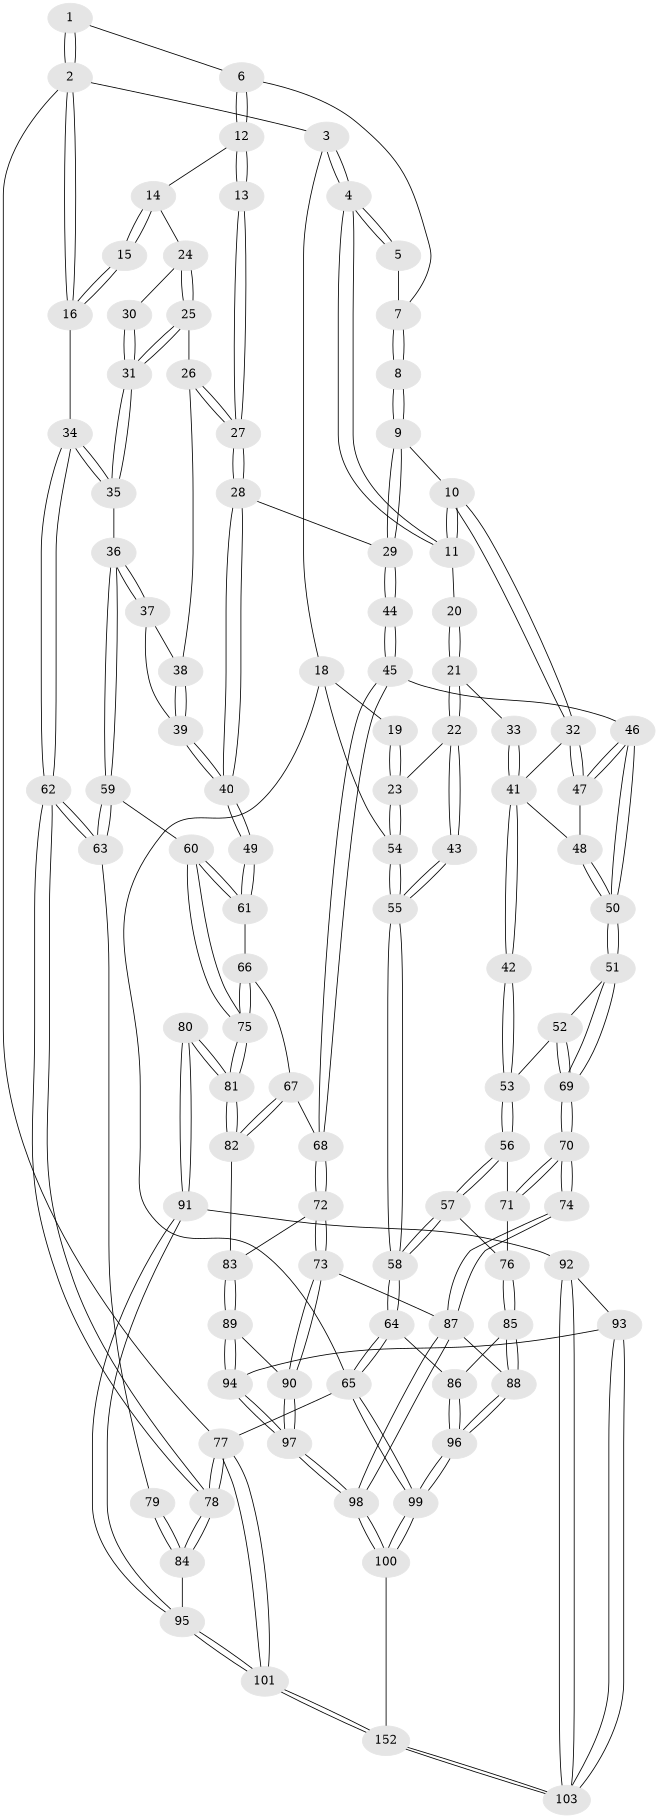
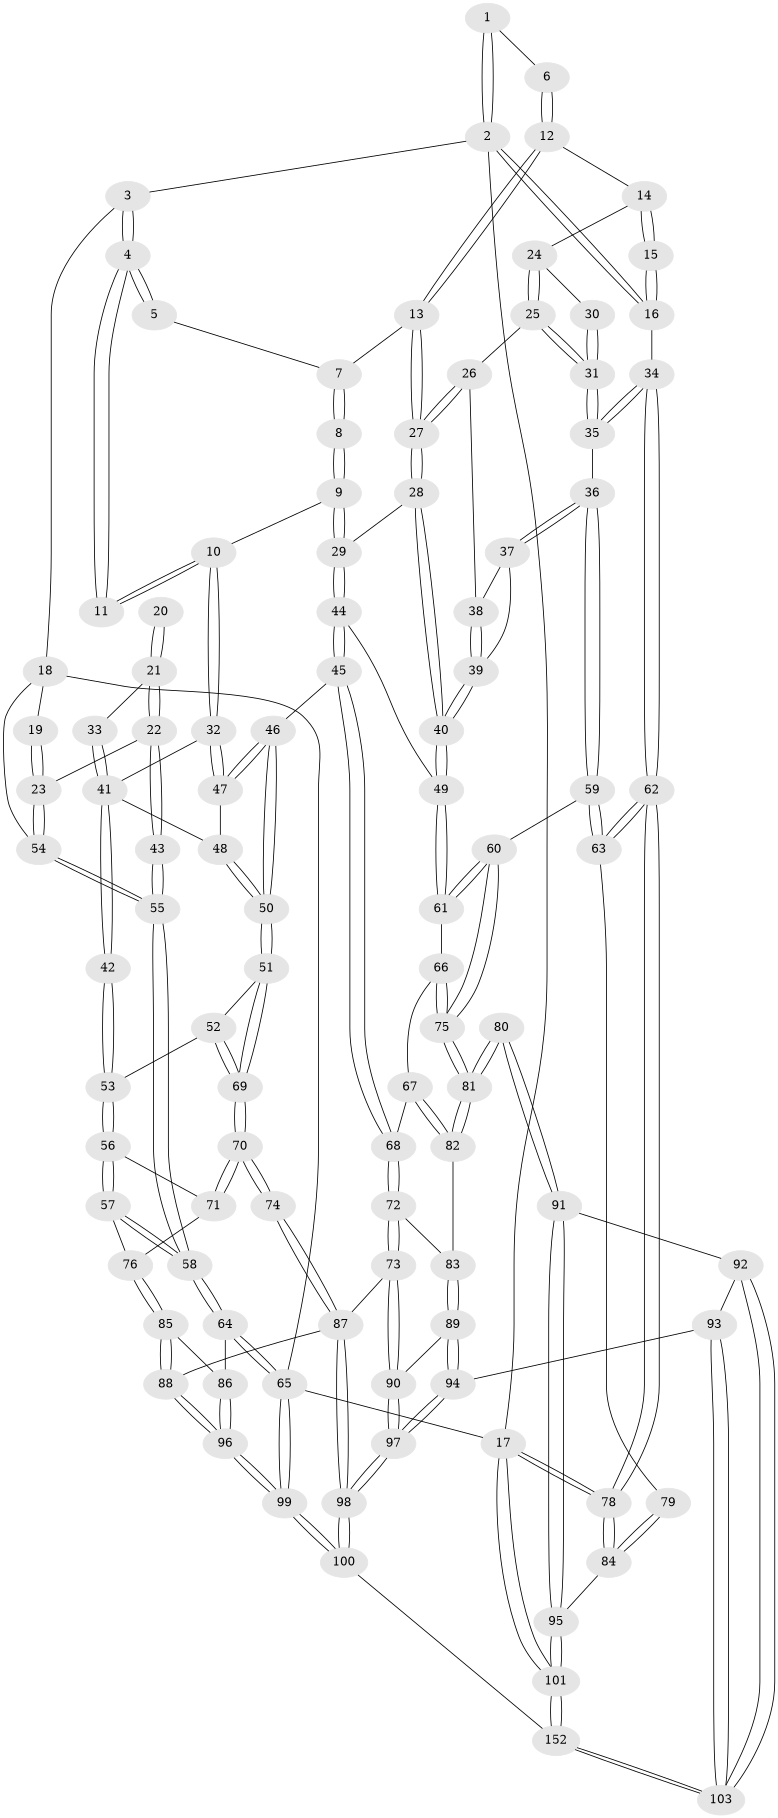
(394, 160) -> (378, 345)
(453, 583) -> none
none -> (390, 701)
(221, 1444) -> (503, 1444)
